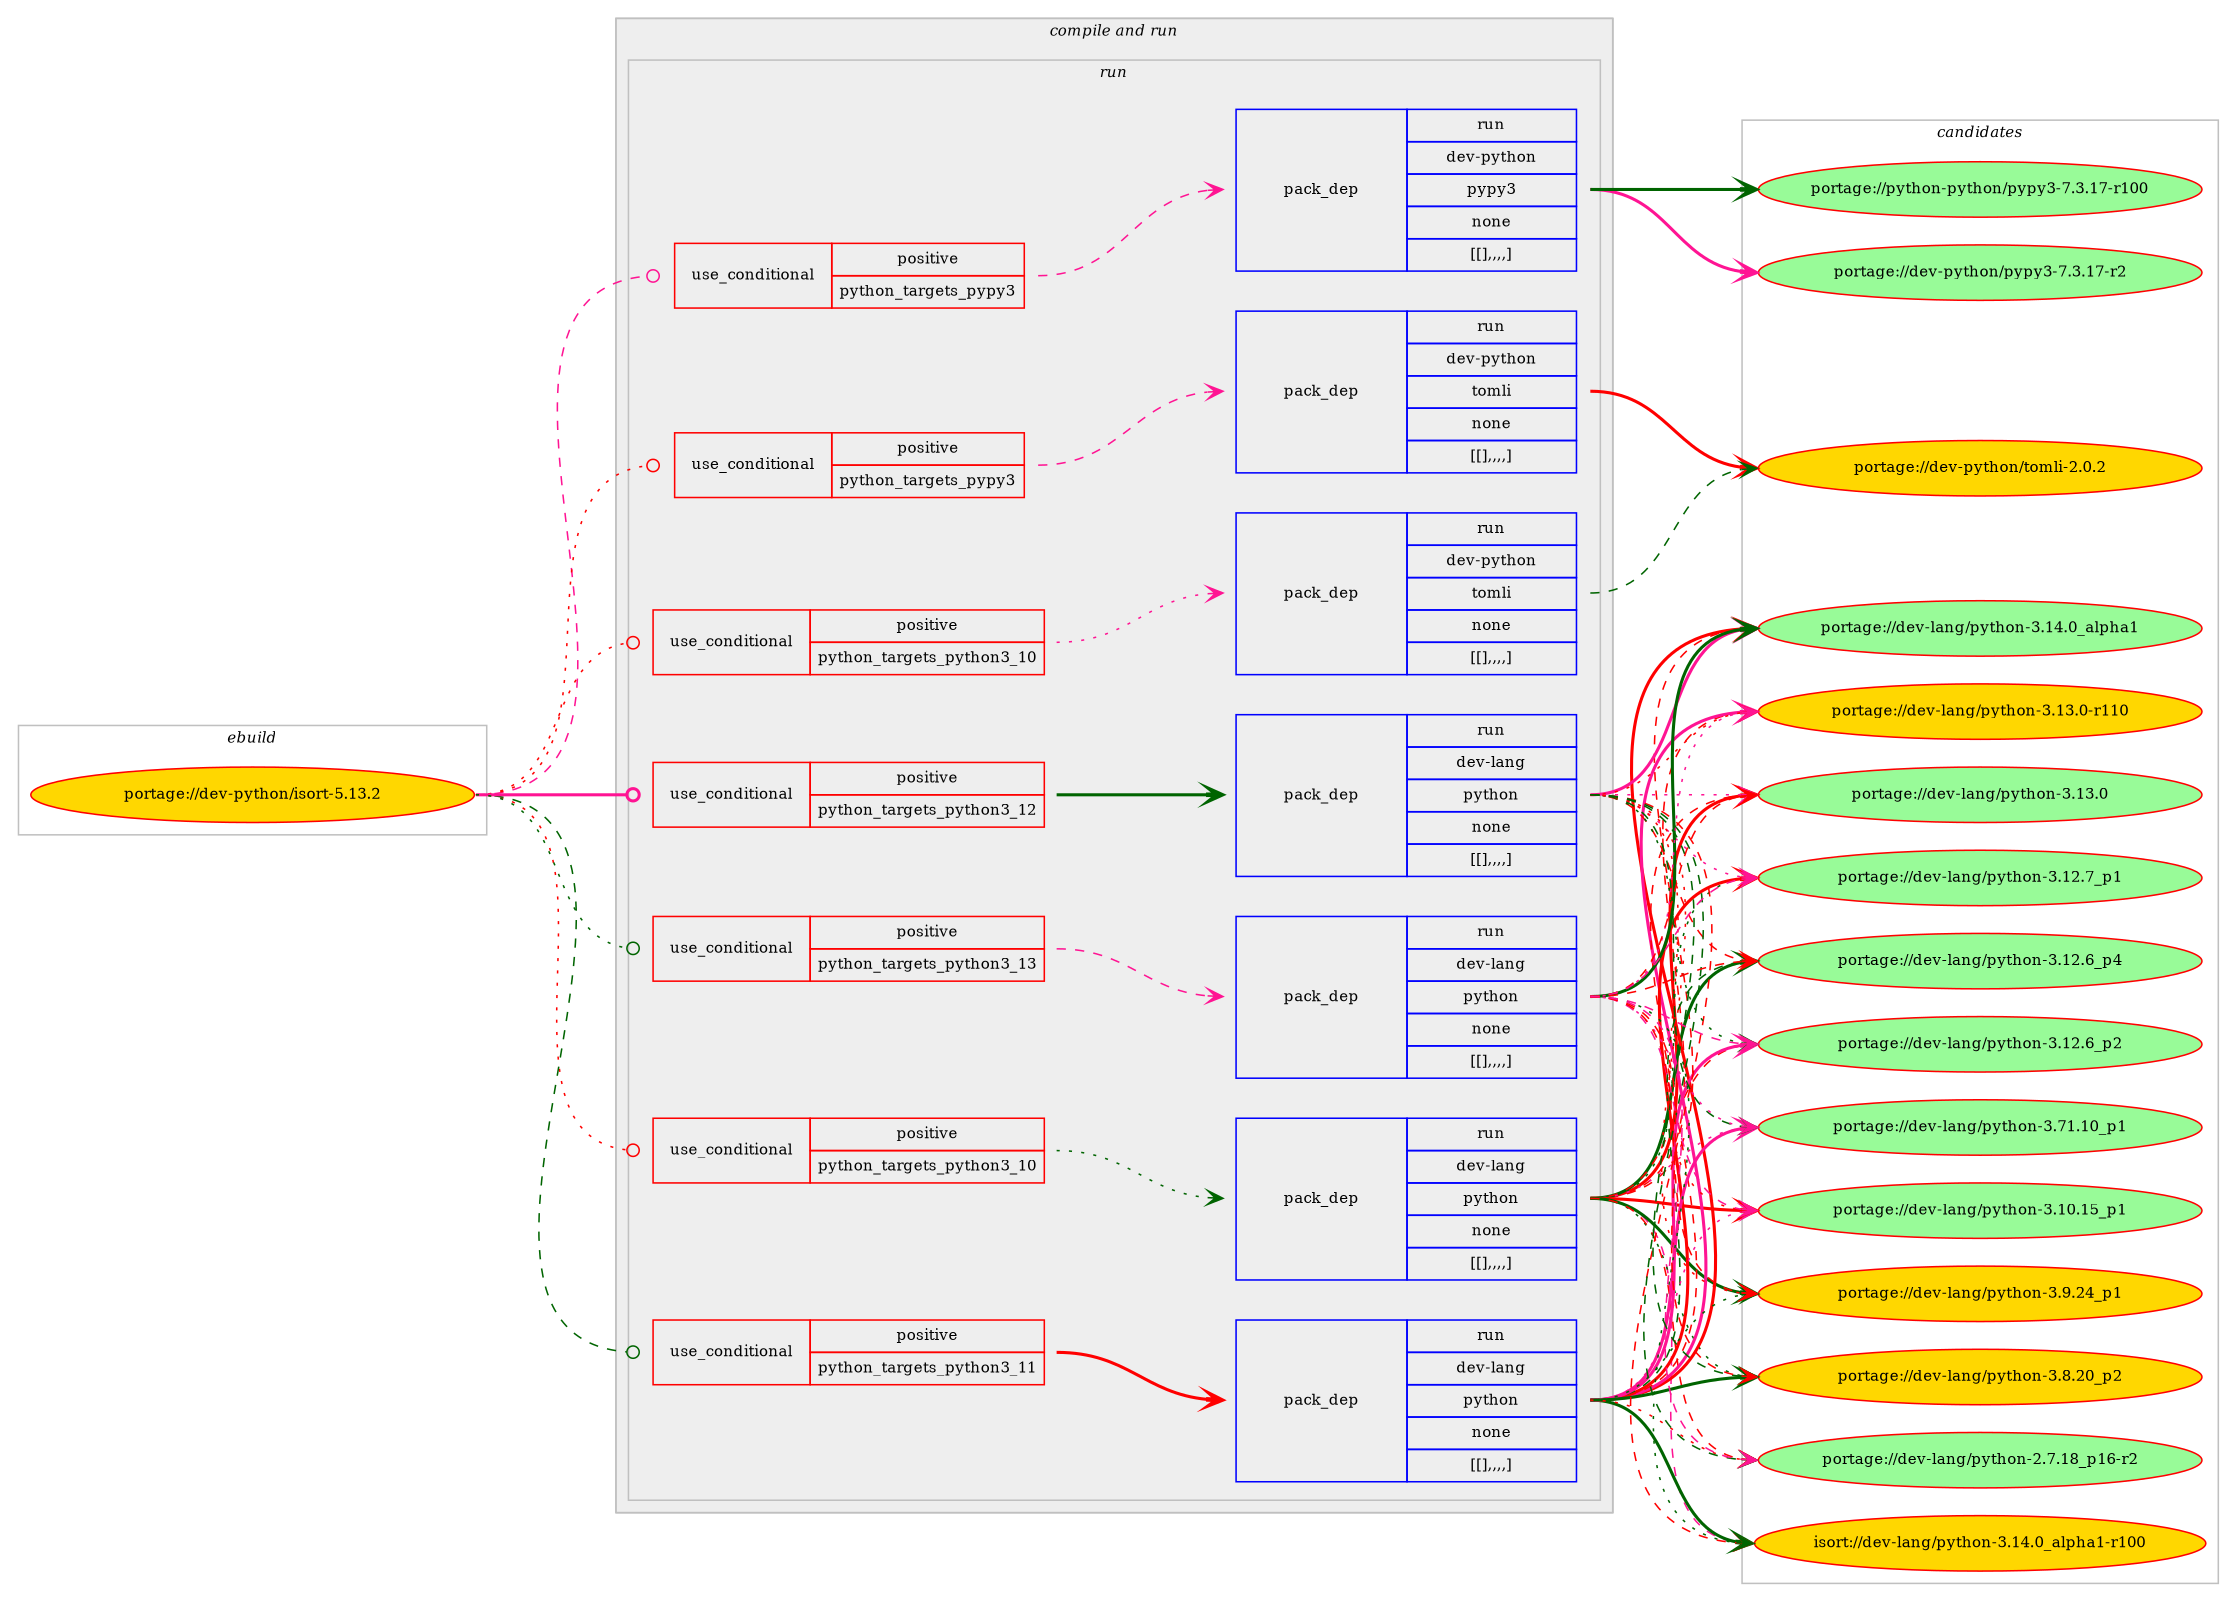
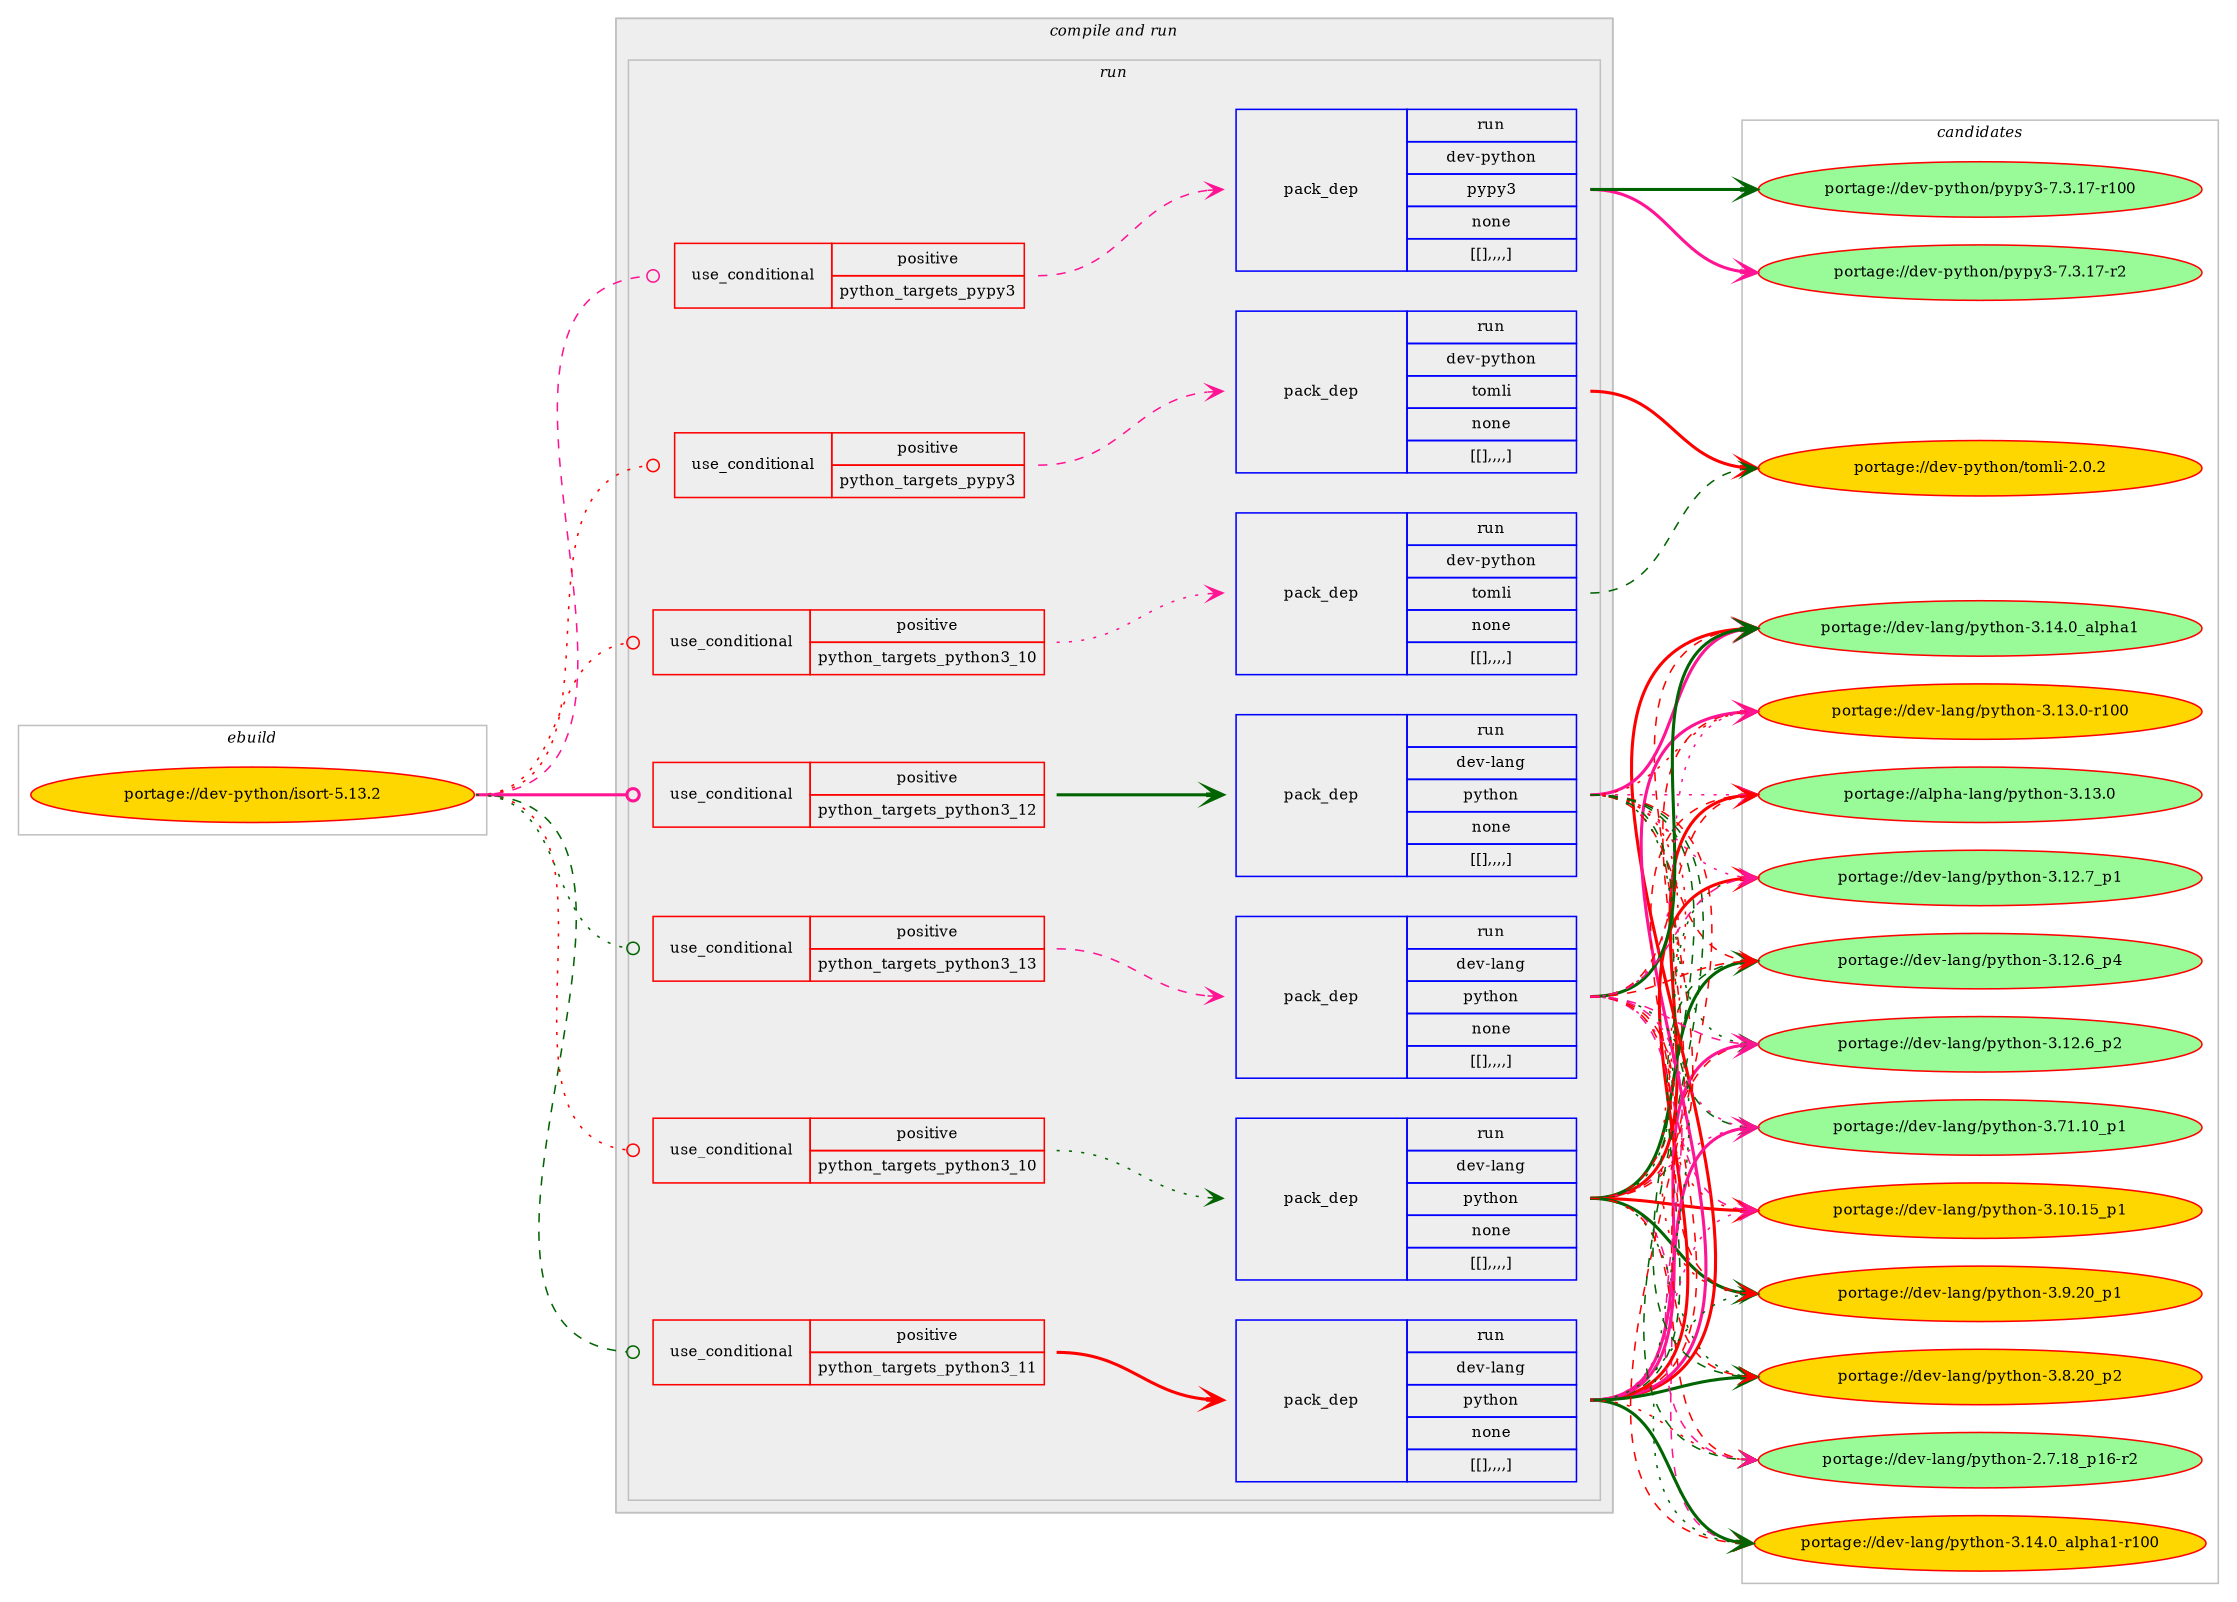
(1980, 189) -> (1980, 189)
(1980, 712) -> (1980, 712)
(1980, 795) -> (1980, 795)
(1980, 1211) -> (1980, 1211)
(1980, 1294) -> (1980, 1294)
(1980, 1543) -> (1980, 1543)
